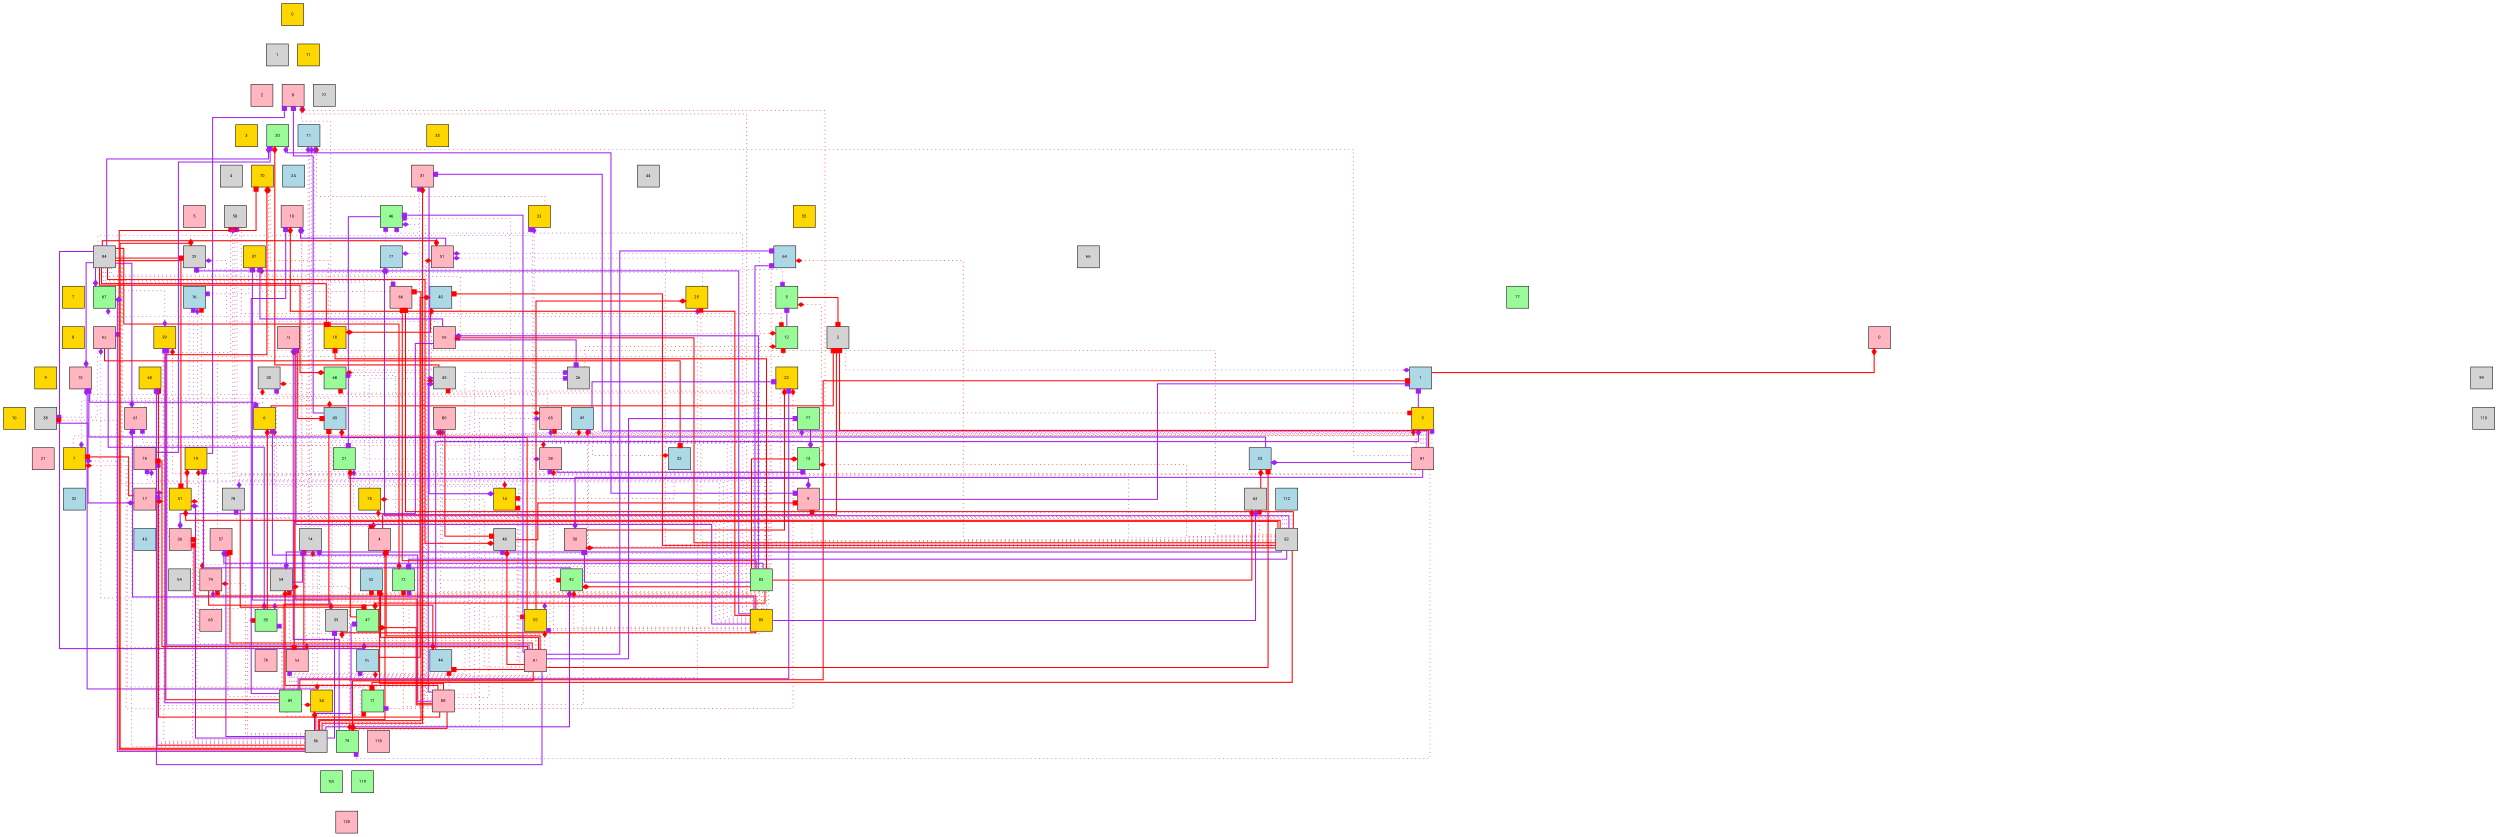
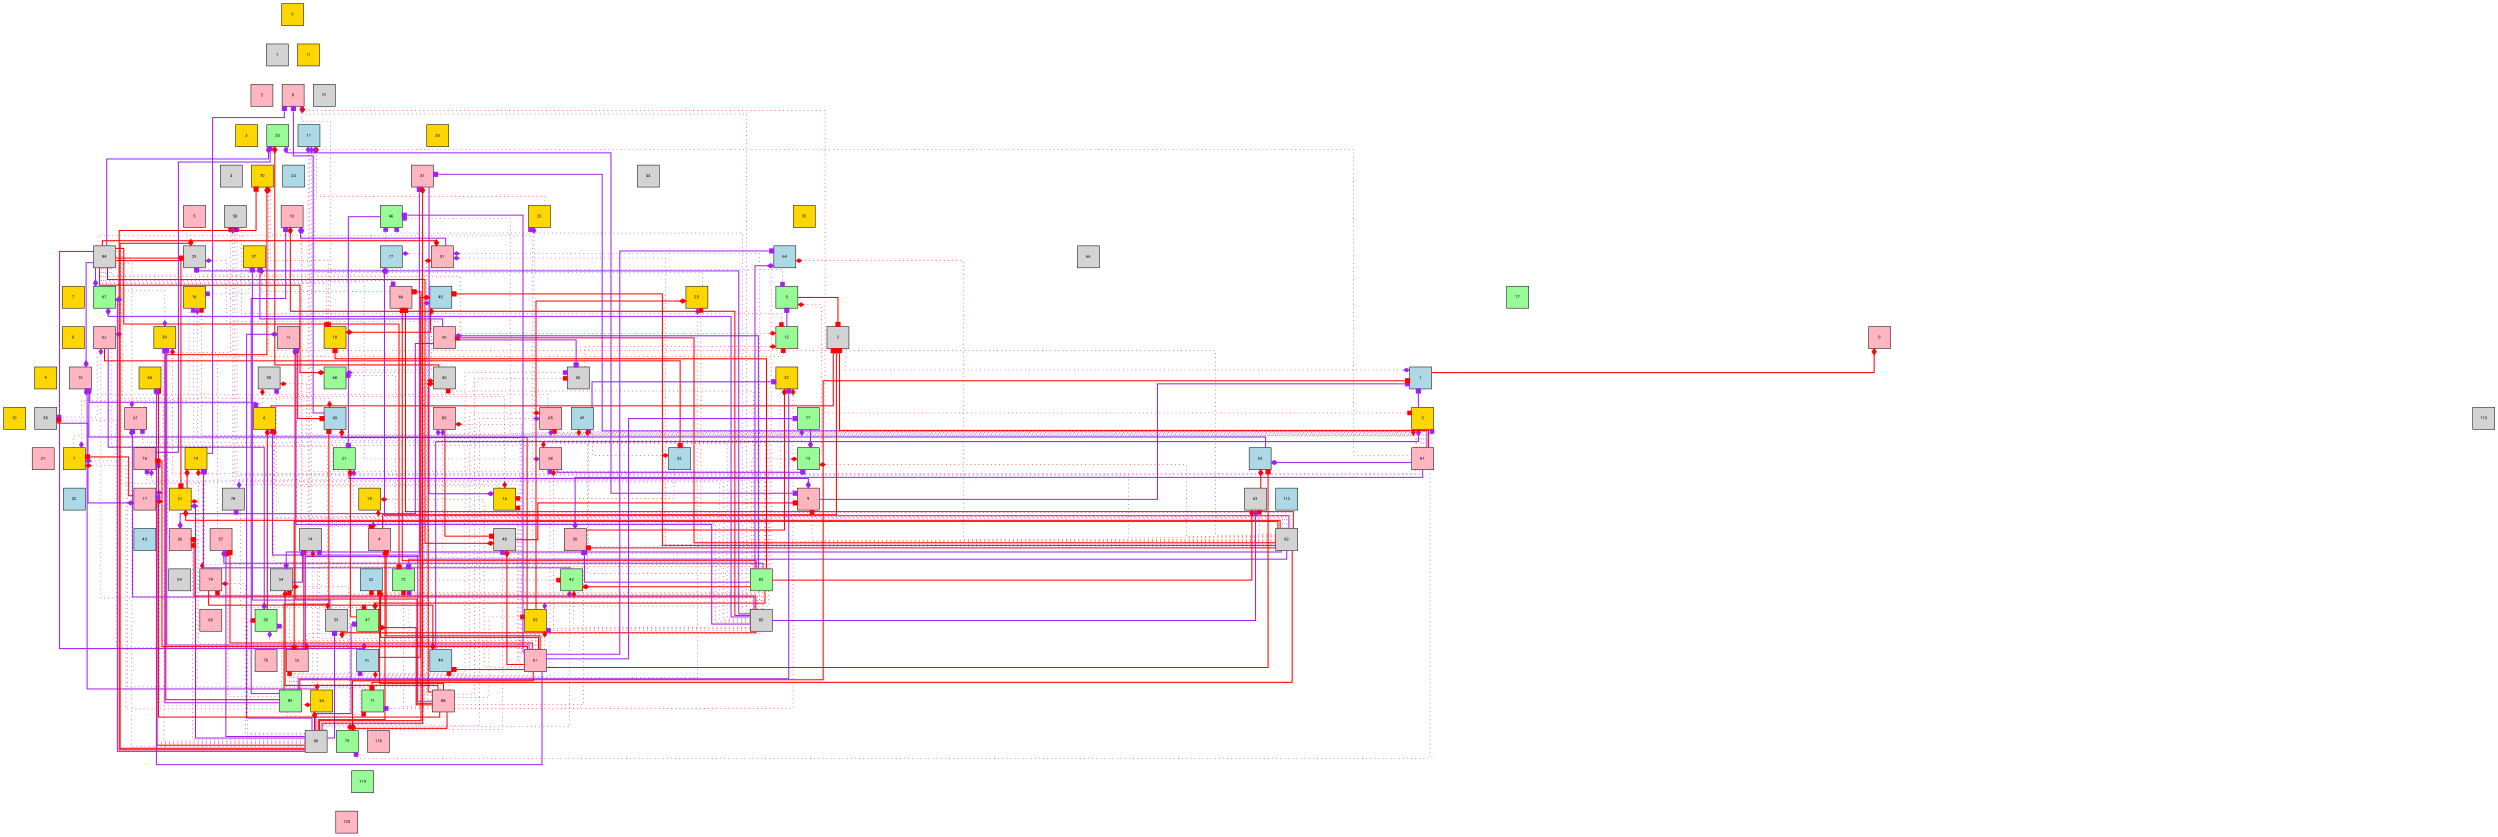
(225, 284) -> (225, 284)
(194, 297) -> (194, 297)
(118, 299) -> (118, 299)
(132, 320) -> (132, 320)
(220, 324) -> (220, 324)
(2482, 378) -> none
(755, 387) -> (755, 387)
(637, 393) -> (457, 562)
(370, 400) -> none
(731, 400) -> (731, 400)
(206, 446) -> (249, 447)
(475, 449) -> (475, 449)
(426, 456) -> (427, 501)
(419, 478) -> (419, 478)
(751, 494) -> (751, 494)
(424, 504) -> (424, 504)
(428, 540) -> (428, 540)
(934, 548) -> (934, 548)
(293, 565) -> (247, 553)
(240, 588) -> (240, 588)
(534, 592) -> (521, 511)
(424, 601) -> (403, 642)
(283, 609) -> none
(761, 620) -> (761, 620)
(290, 683) -> (290, 683)
(584, 695) -> (584, 695)
(511, 727) -> (511, 727)
(331, 782) -> none
